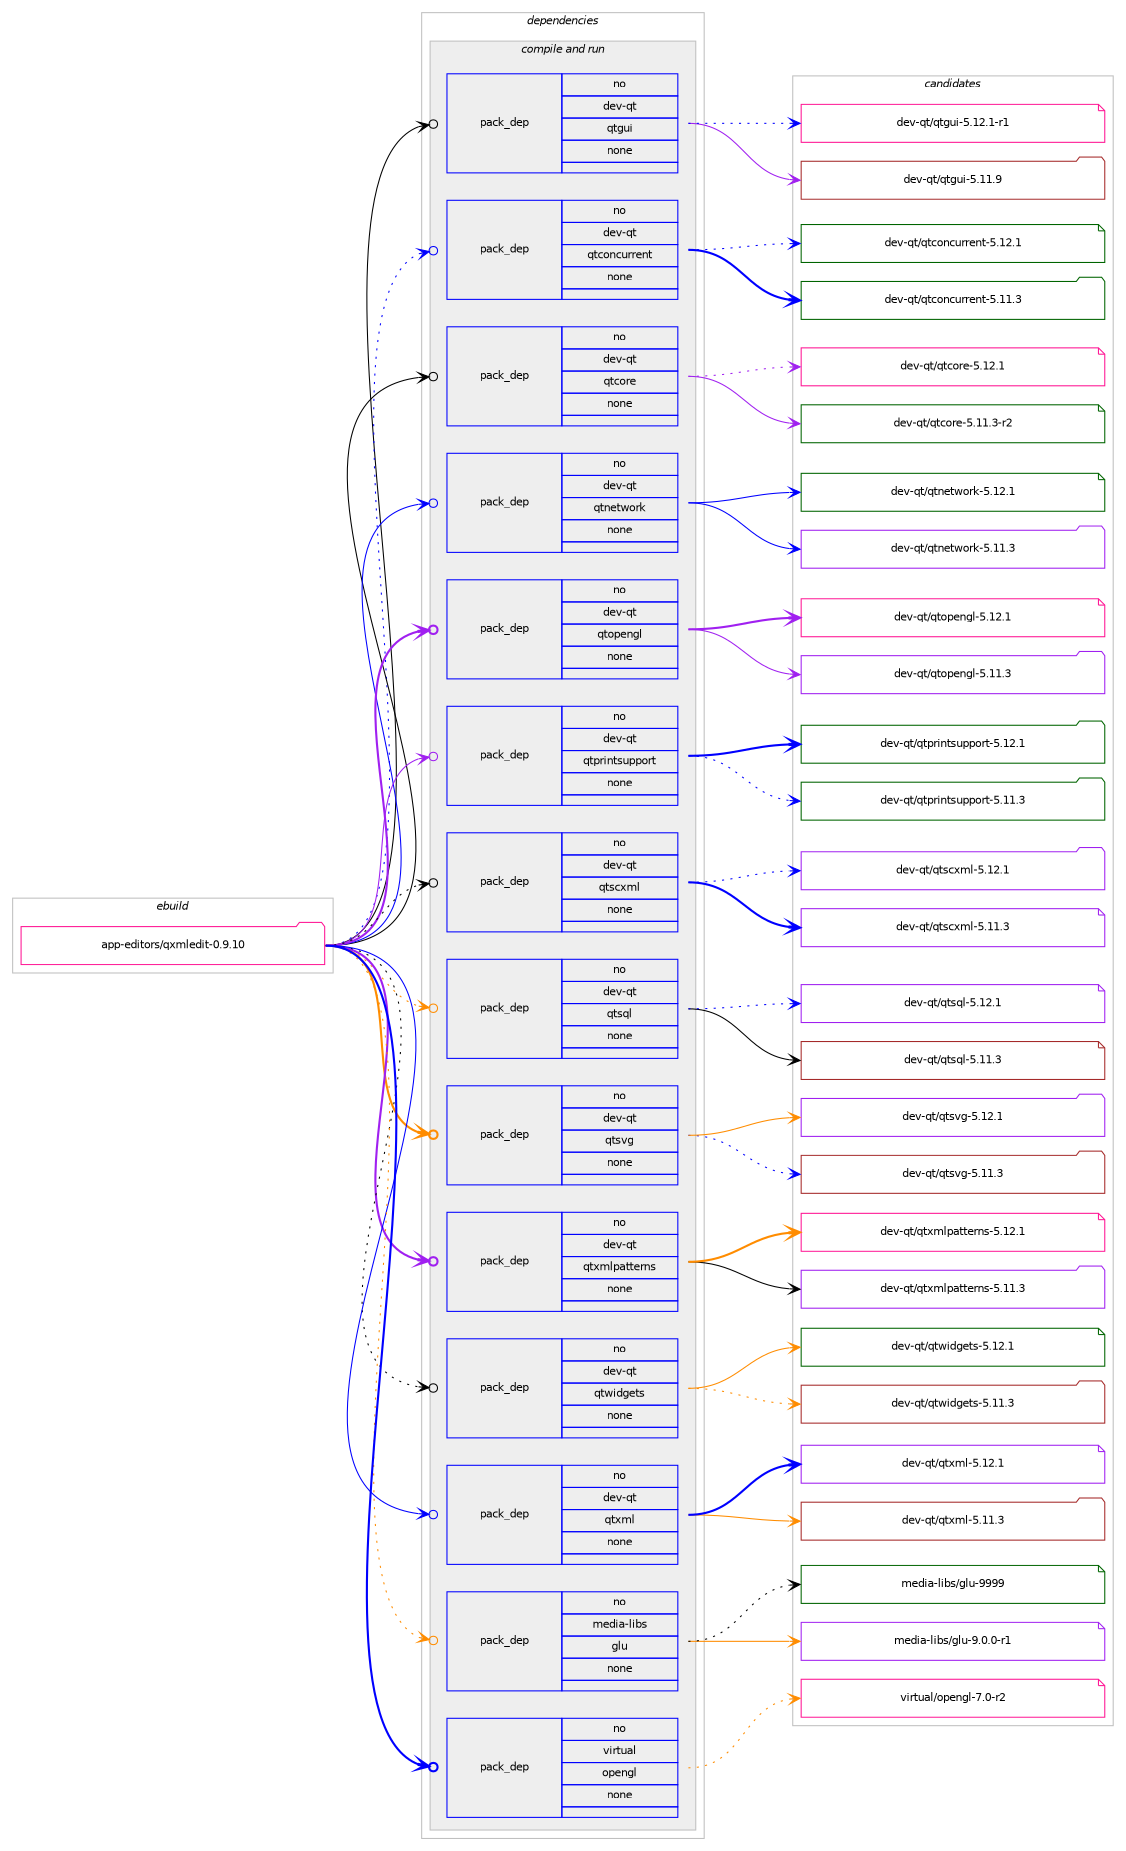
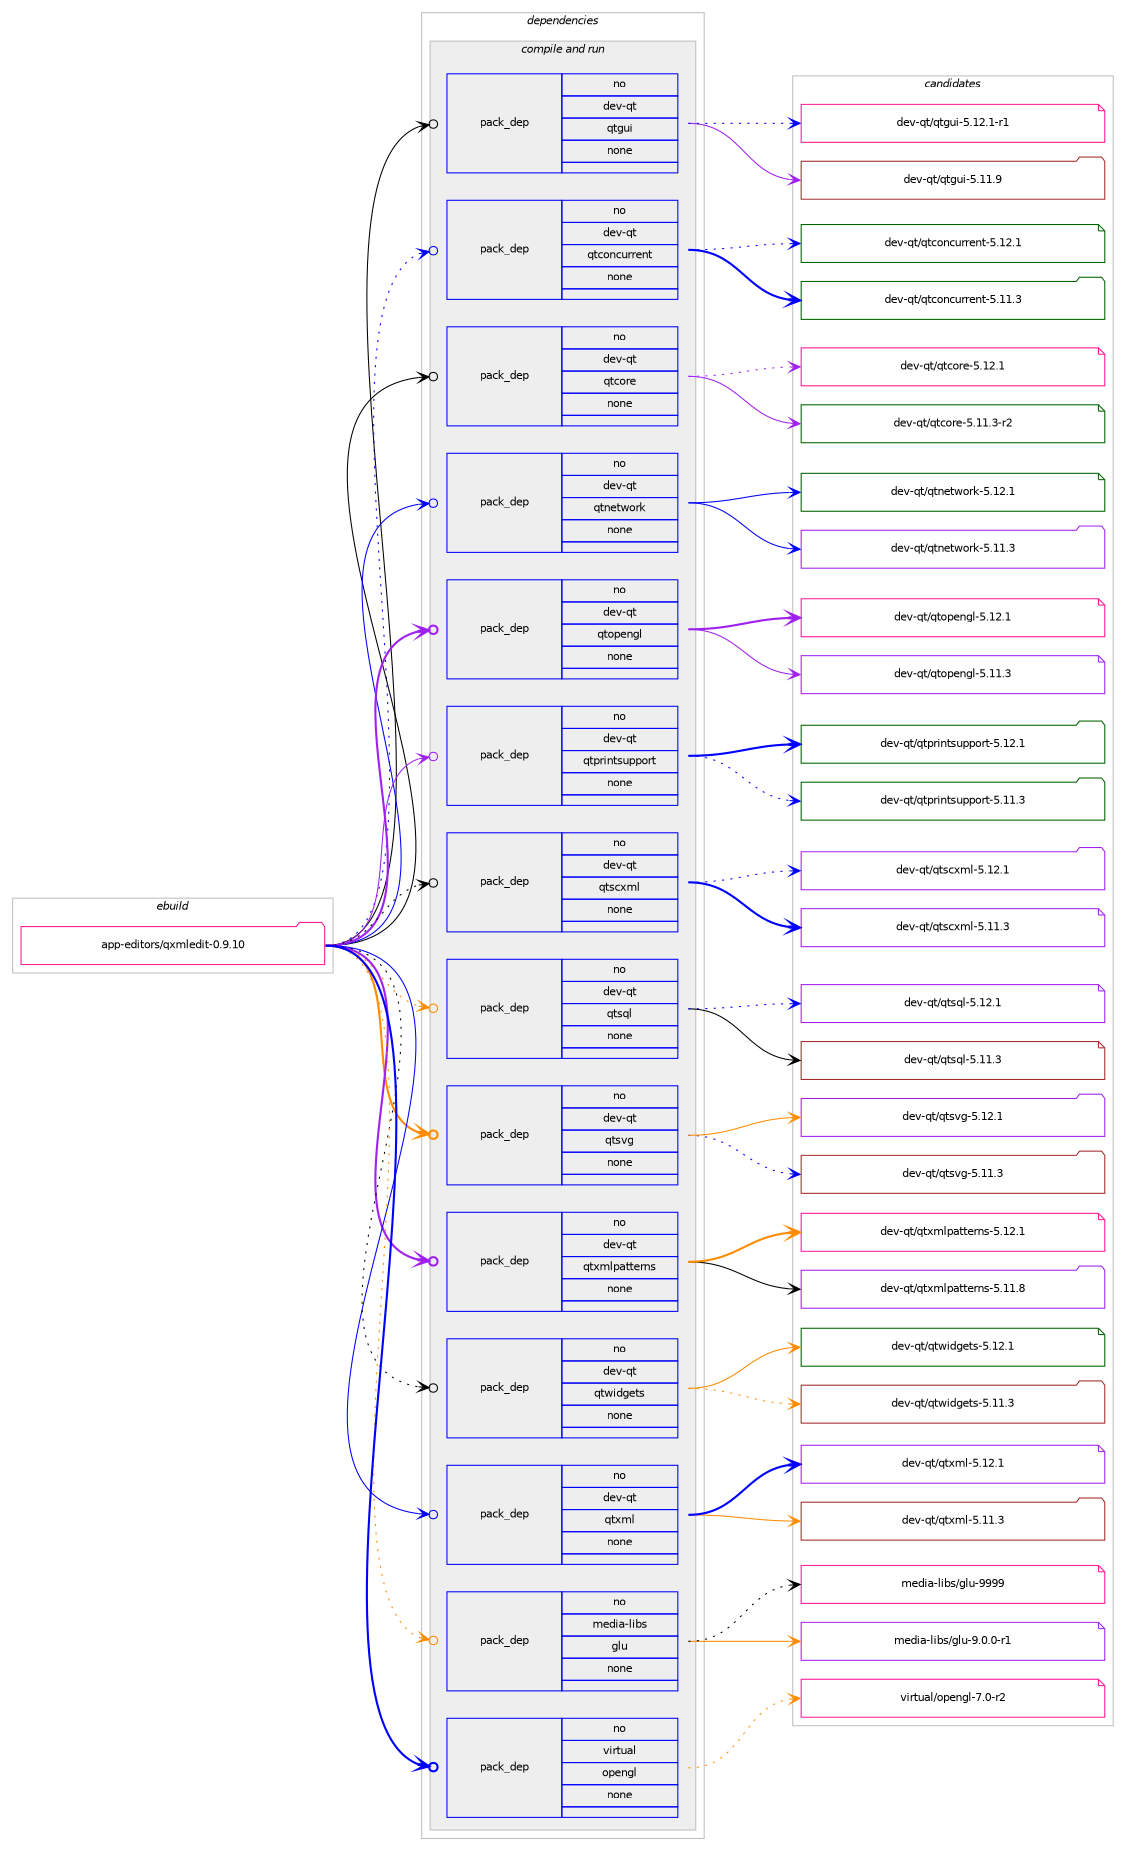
(953, 675) -> (953, 675)
(953, 1289) -> (953, 1289)
(953, 1584) -> (953, 1584)
